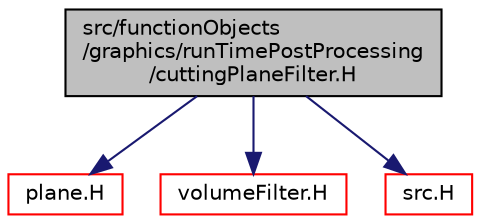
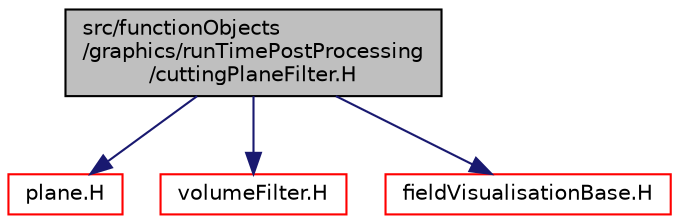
(429, 194) -> (528, 194)
